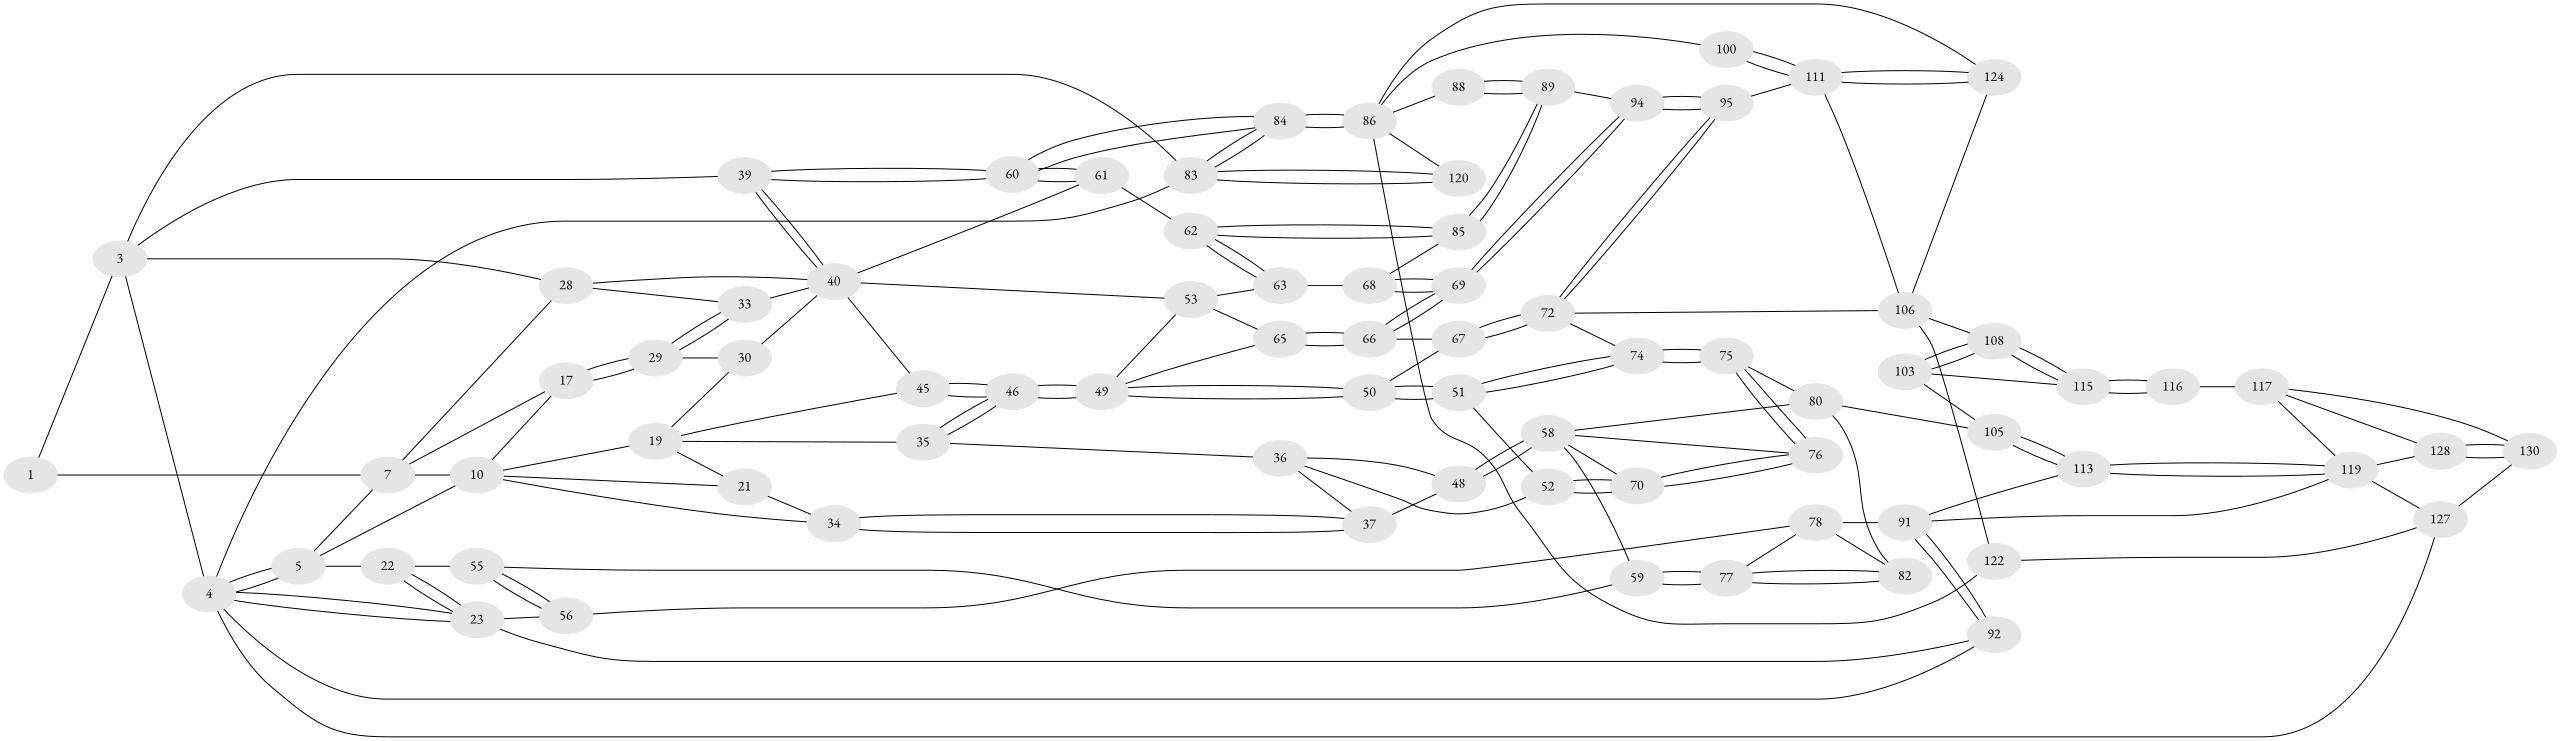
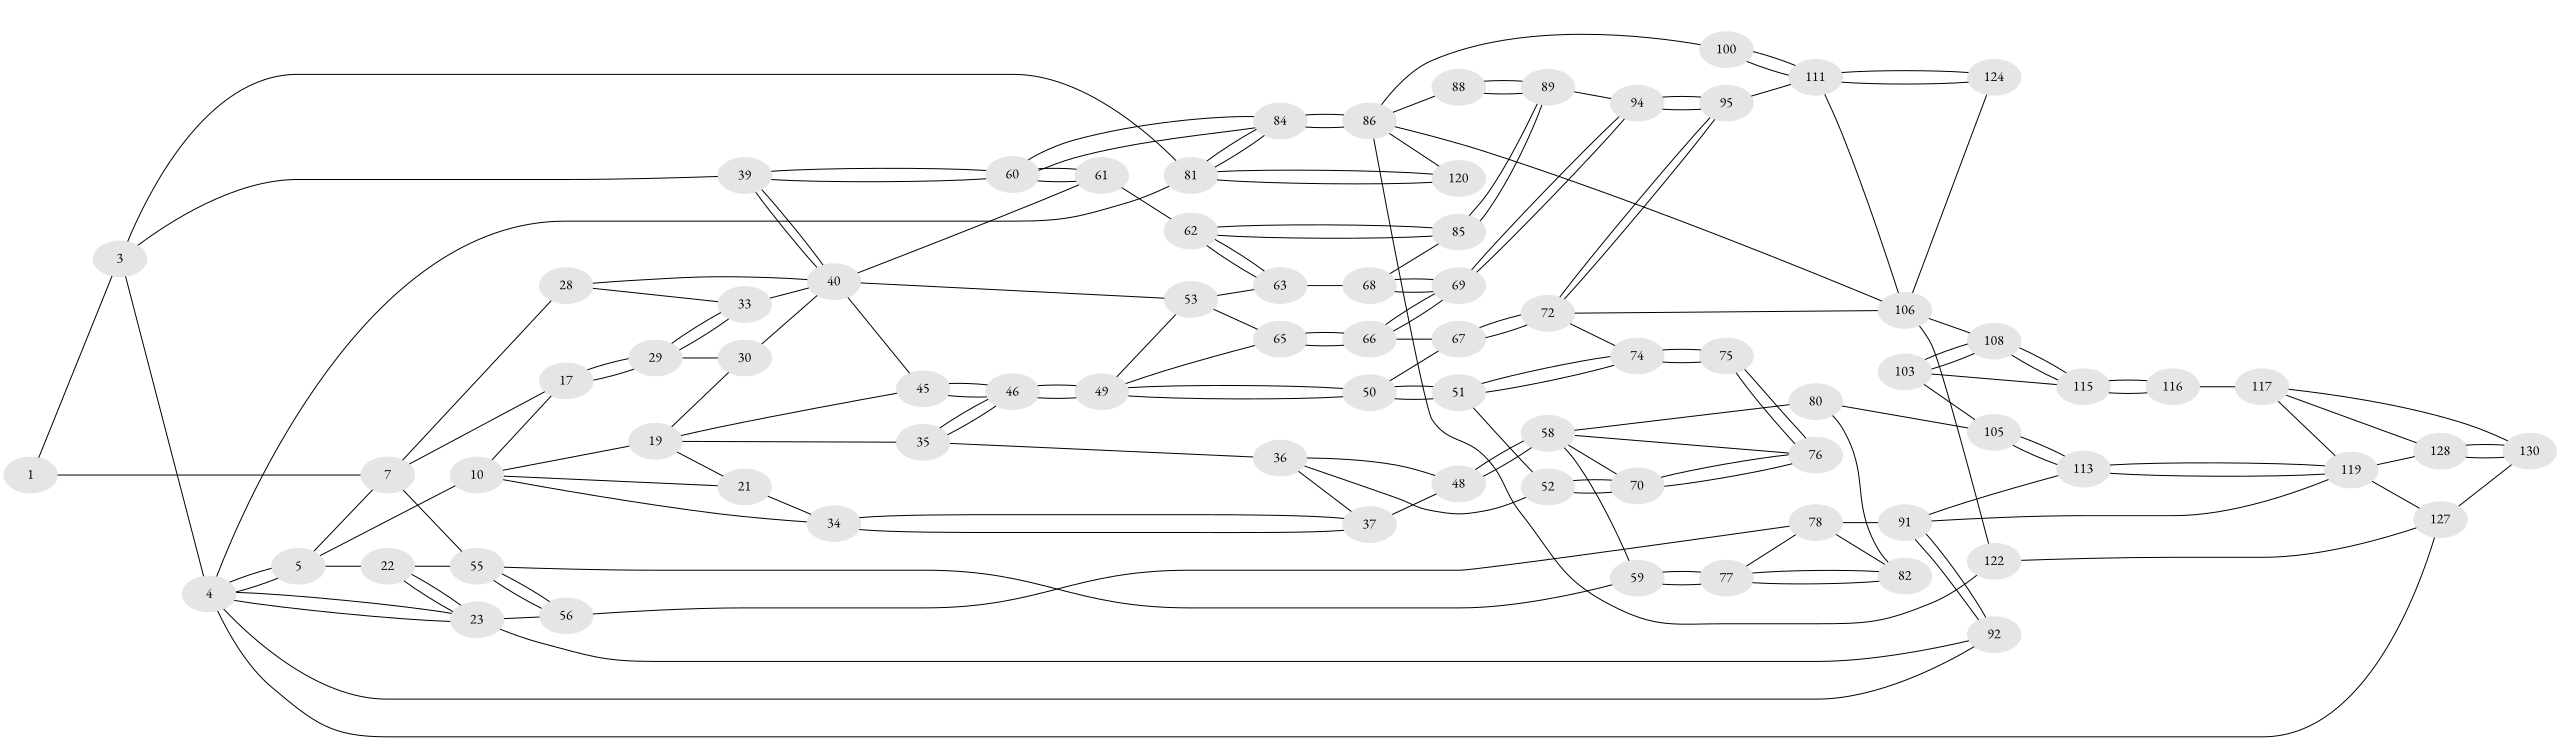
(1664, 4) -> (1629, 202)
(1191, 176) -> (1191, 176)
(345, 259) -> none
(1771, 379) -> none
(433, 475) -> (432, 521)
